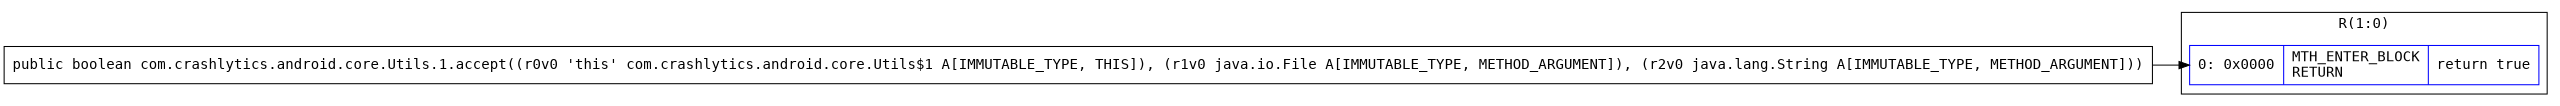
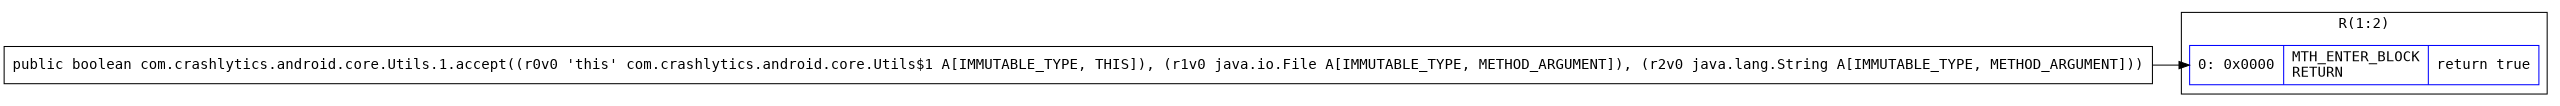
(2364, 24) -> (2364, 24)
